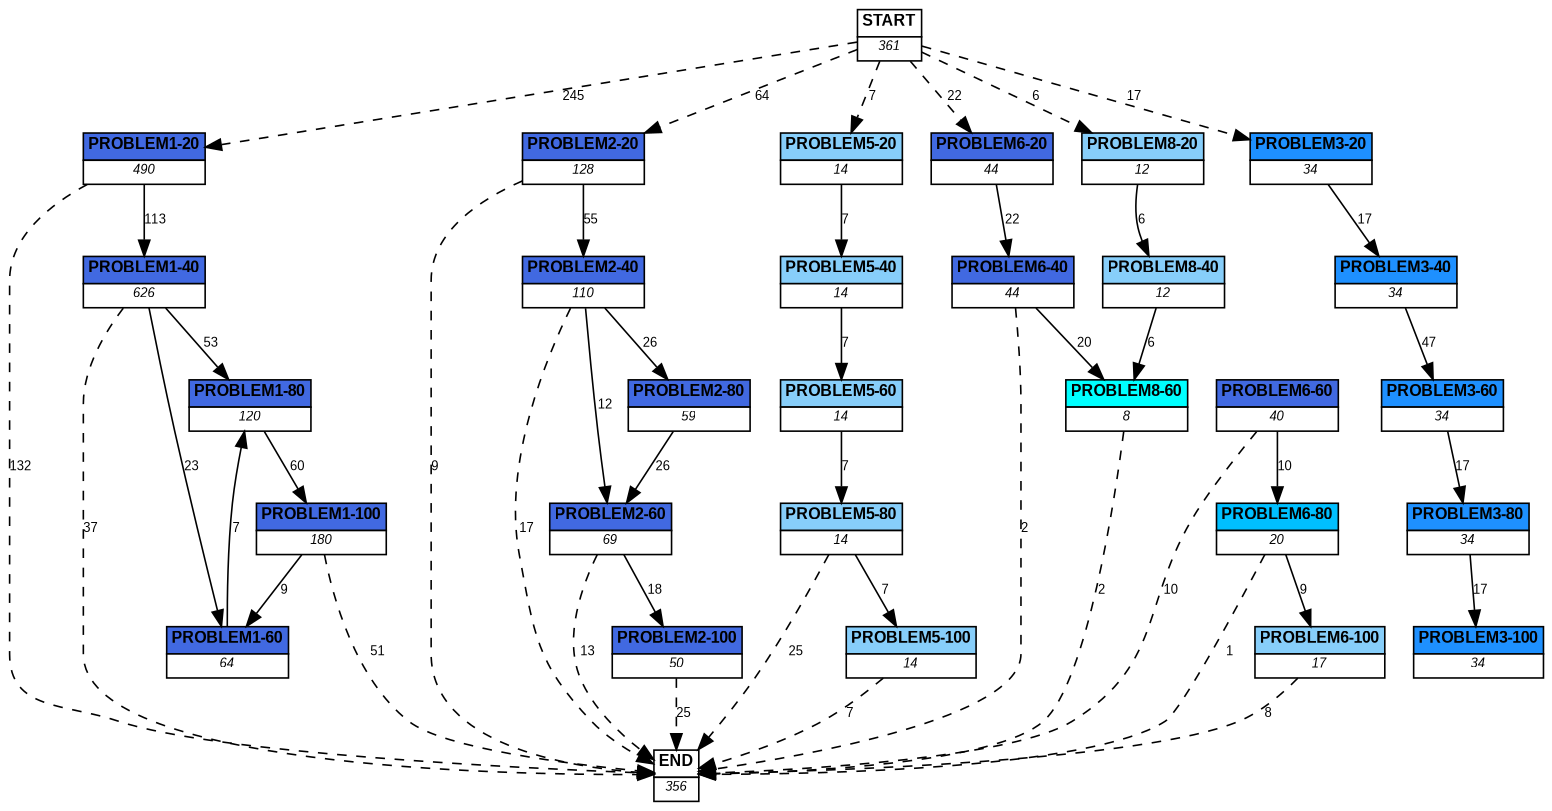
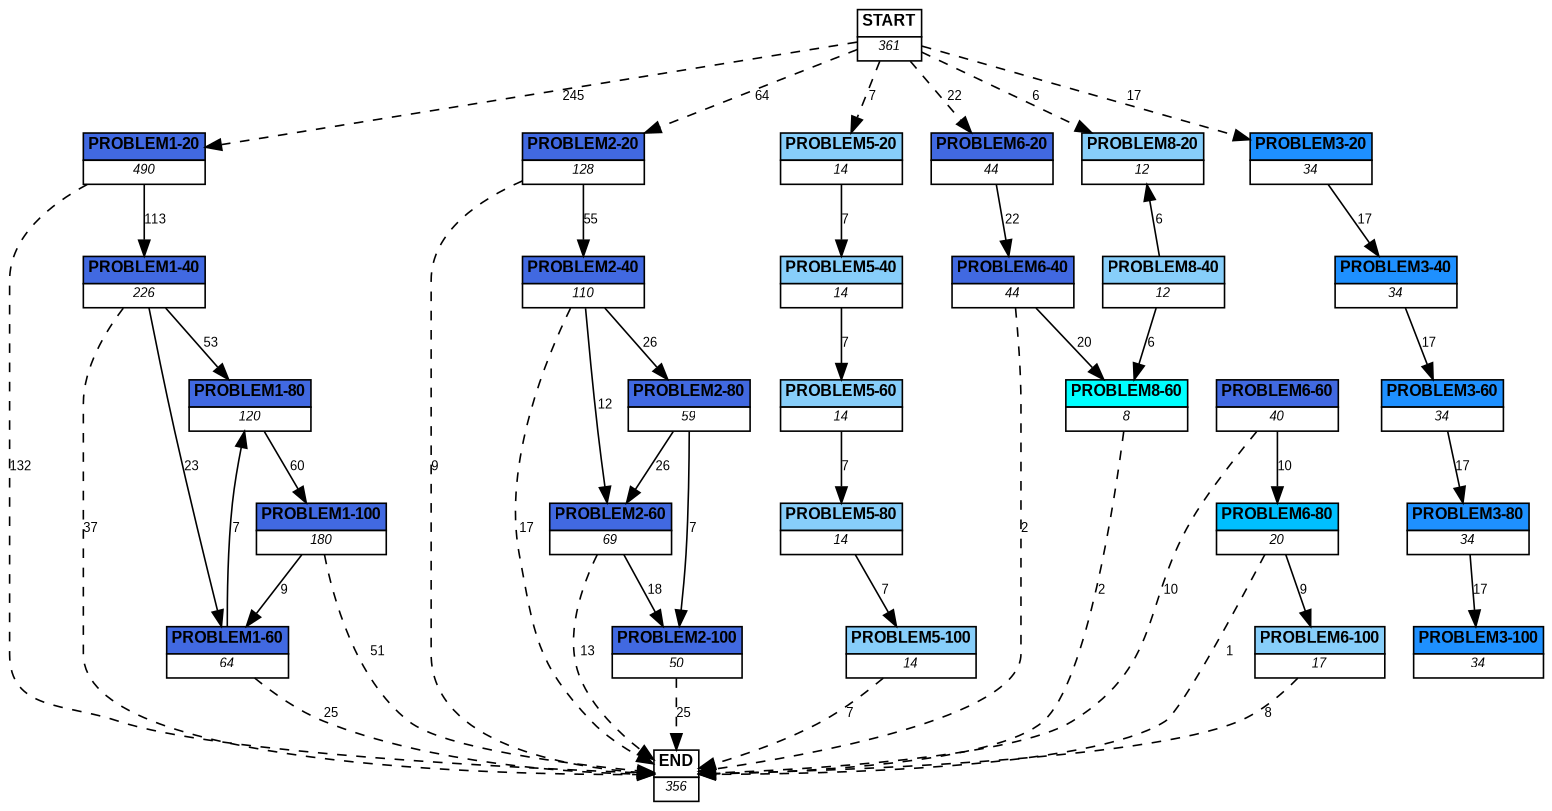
(1136, 213) -> (1155, 228)
(144, 293) -> (144, 293)
(1430, 344) -> (1430, 344)
none -> (688, 521)
(774, 649) -> (428, 751)
